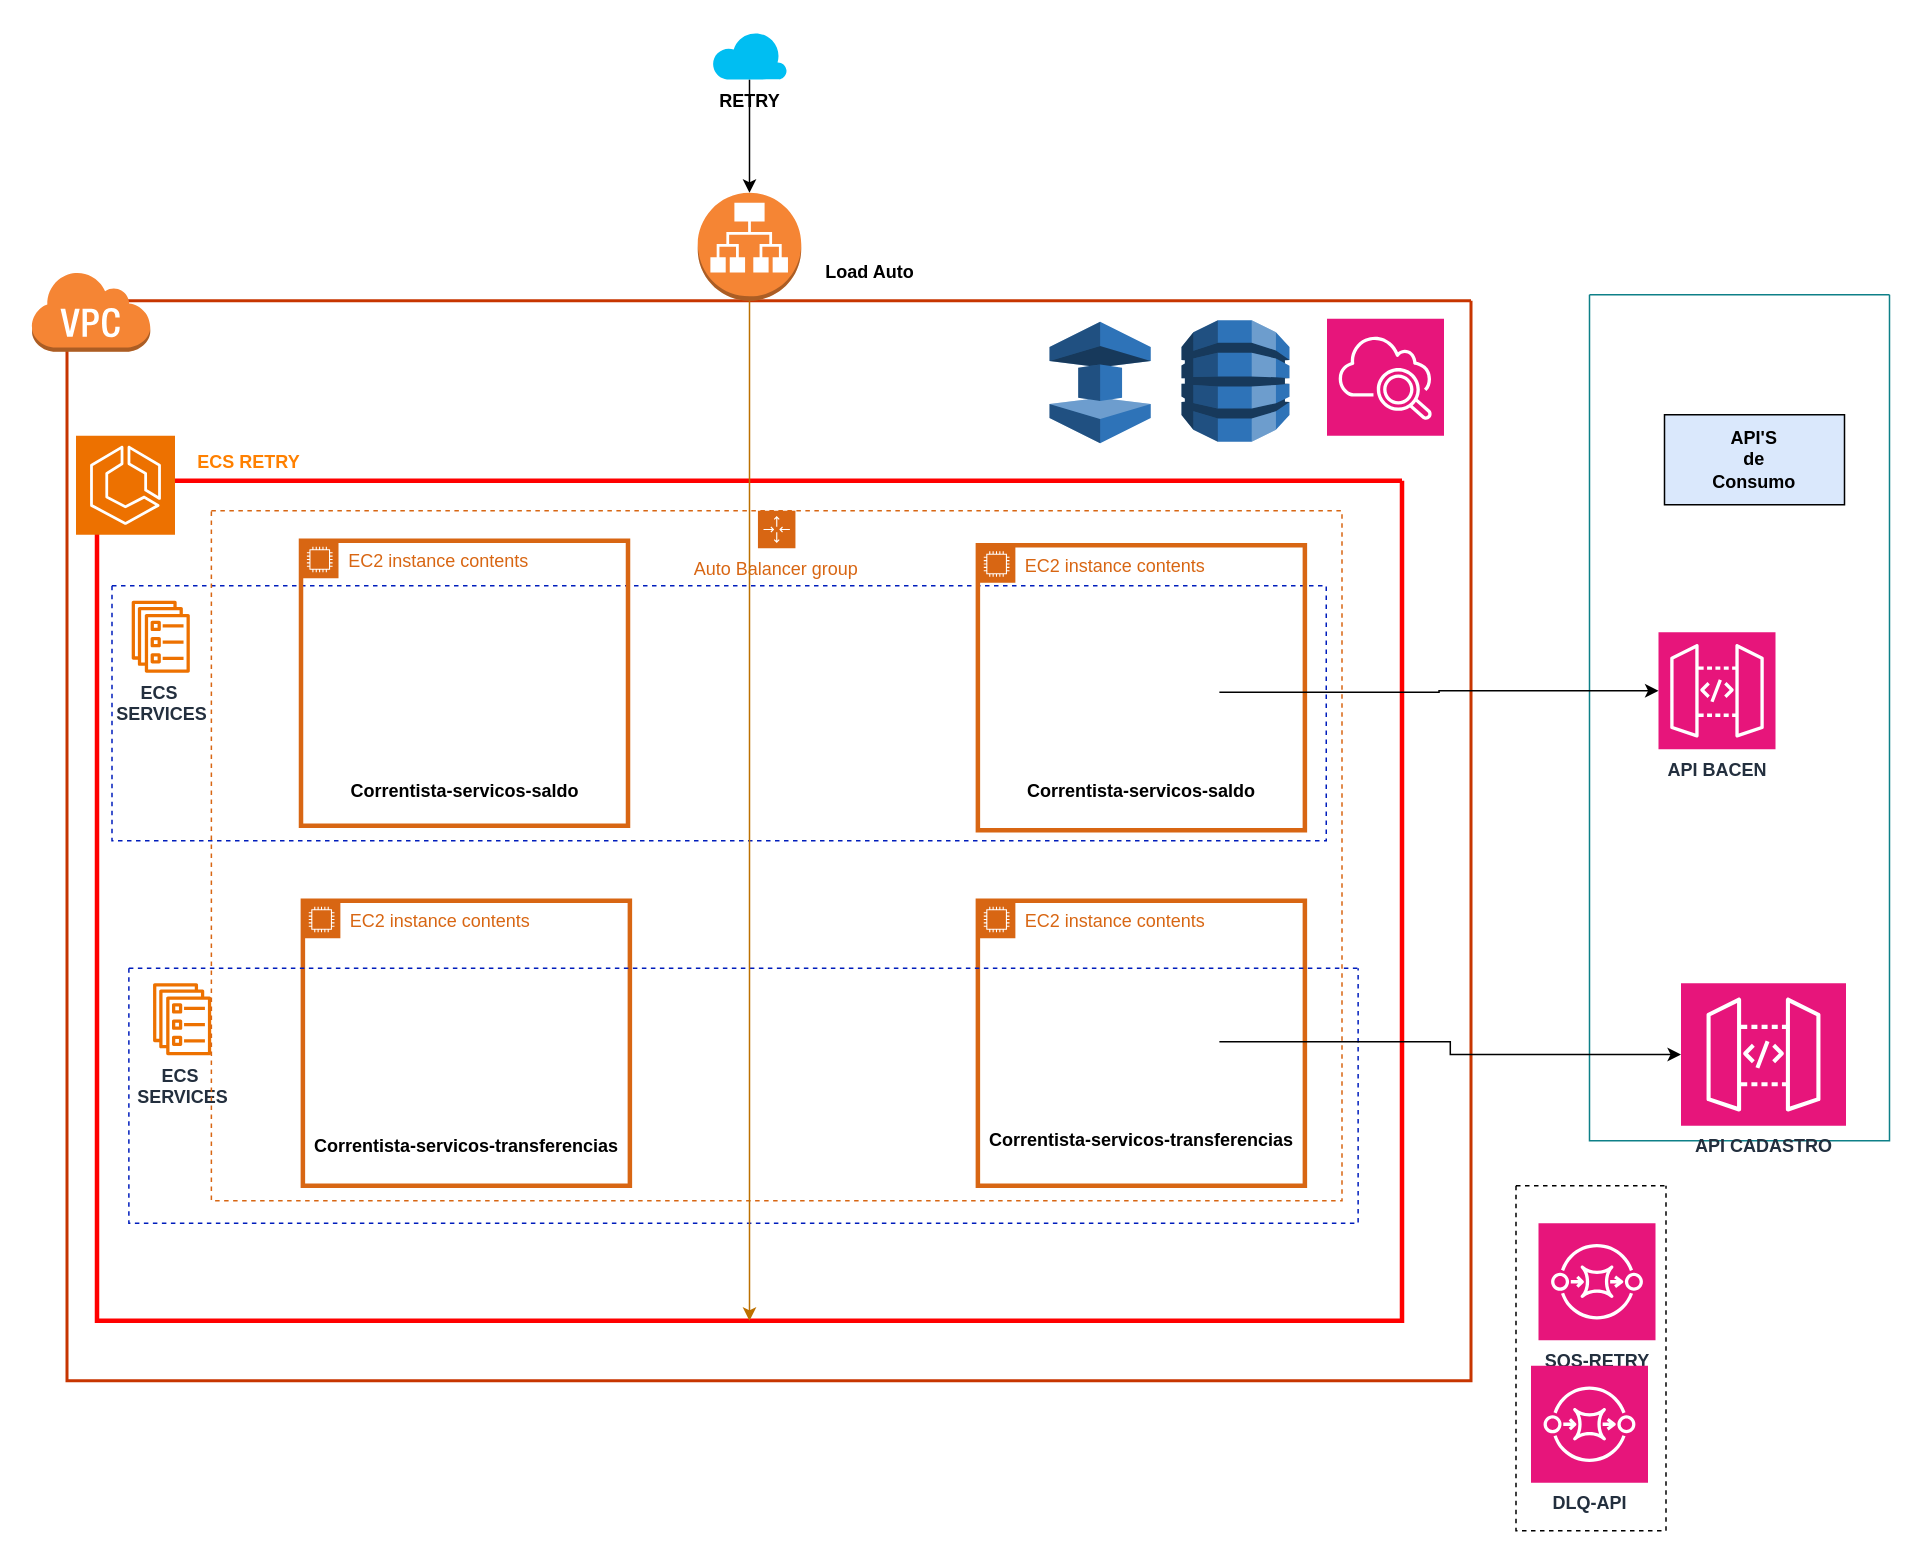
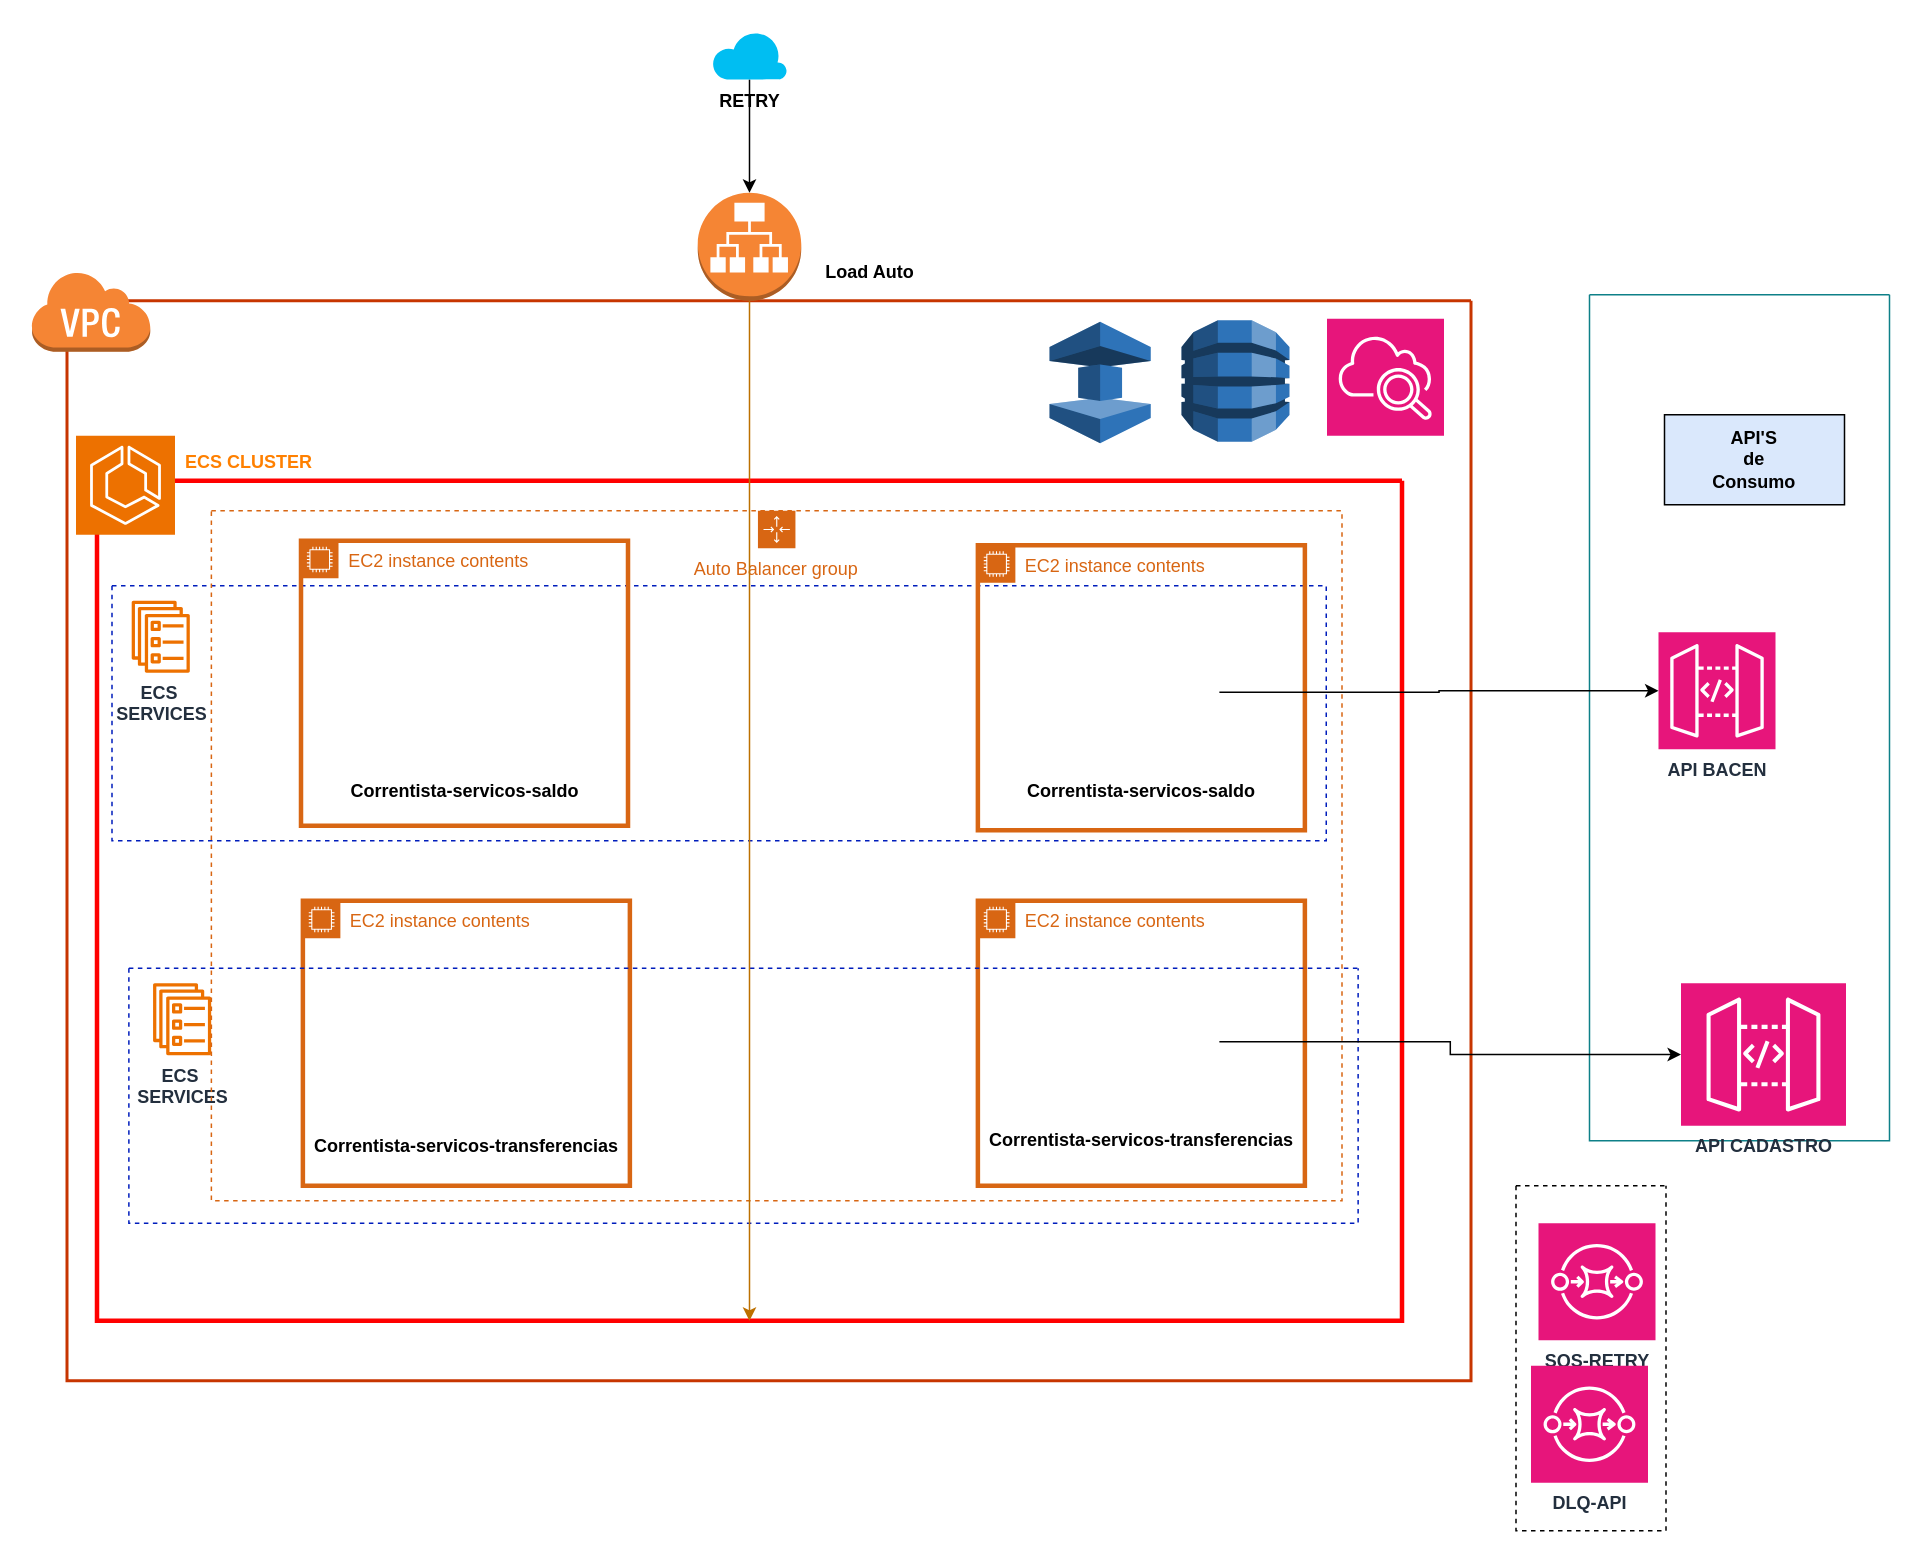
(249, 463) -> (249, 463)
